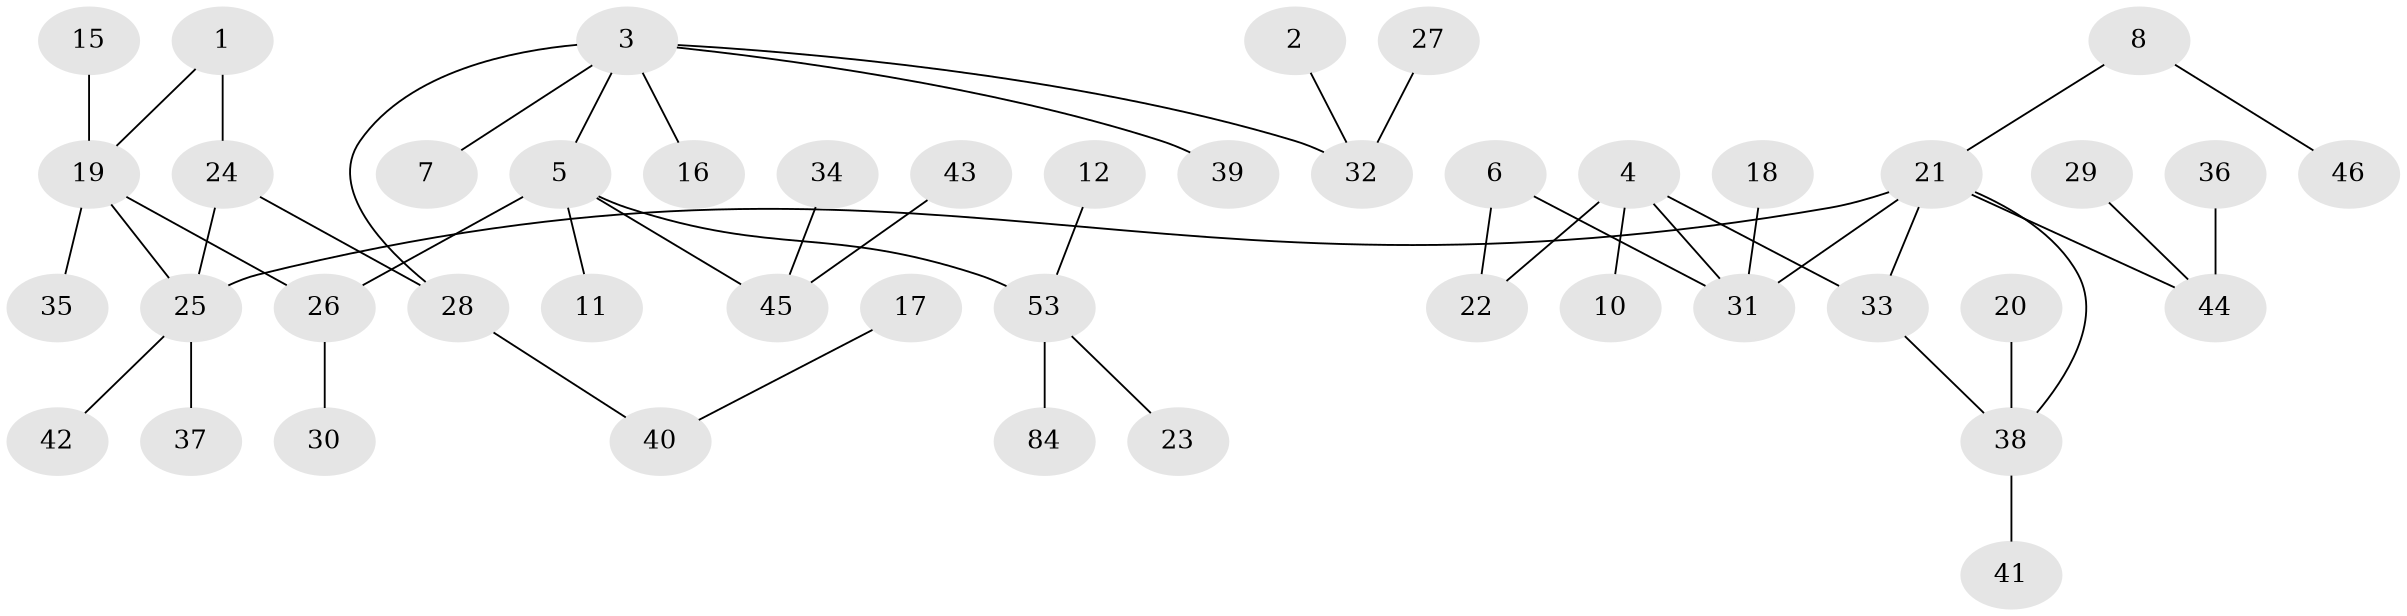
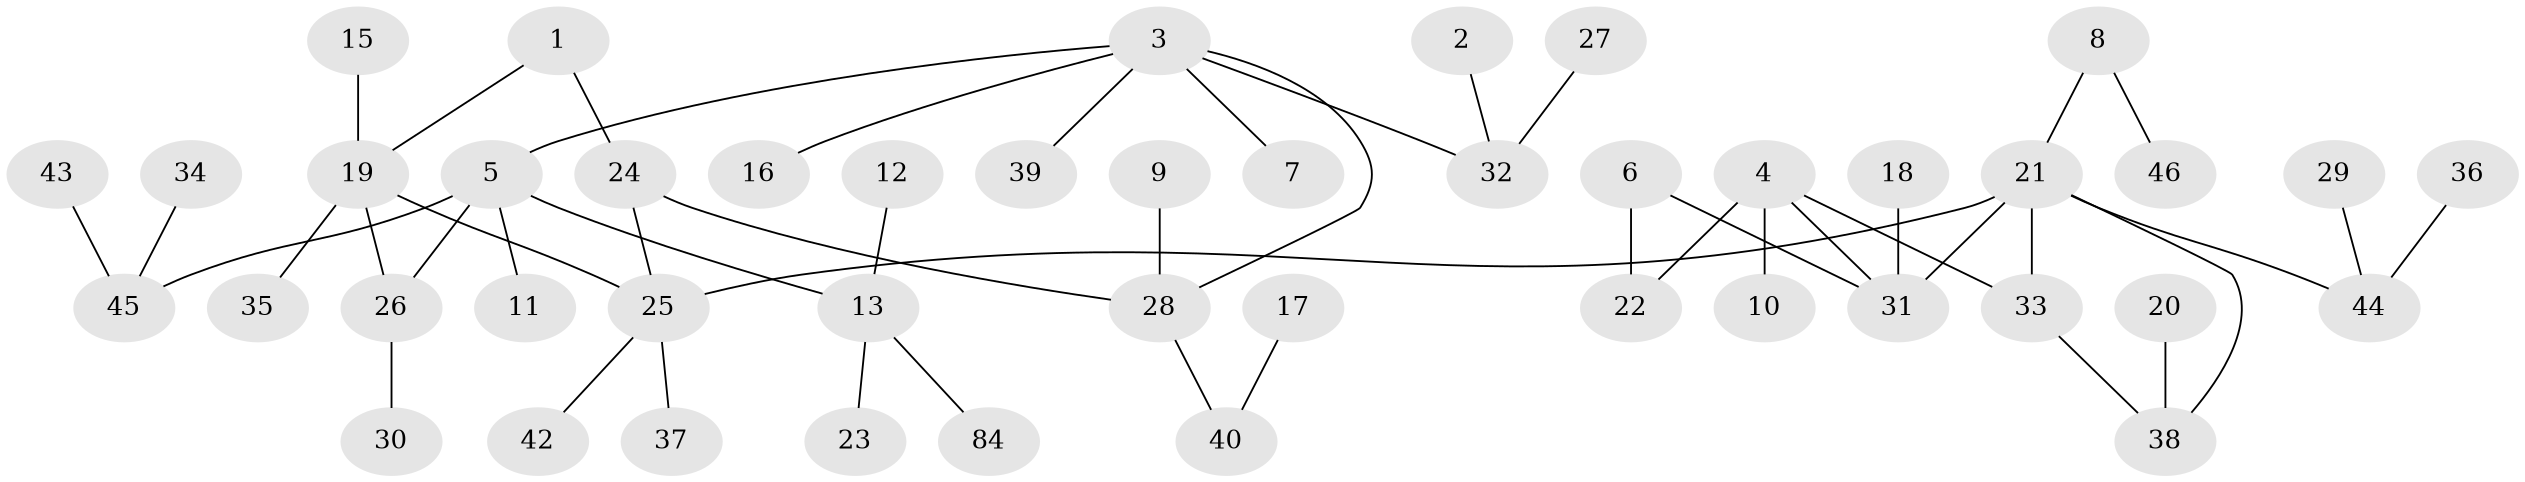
none -> (1160, 174)
(1045, 308) -> (868, 308)
(2011, 575) -> none
